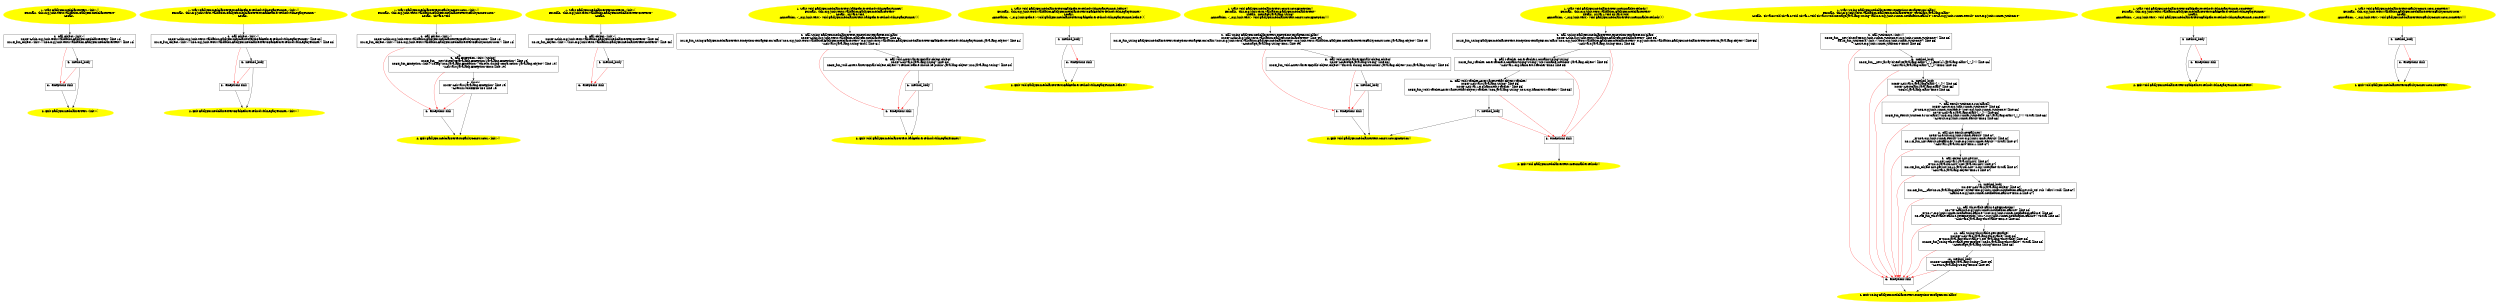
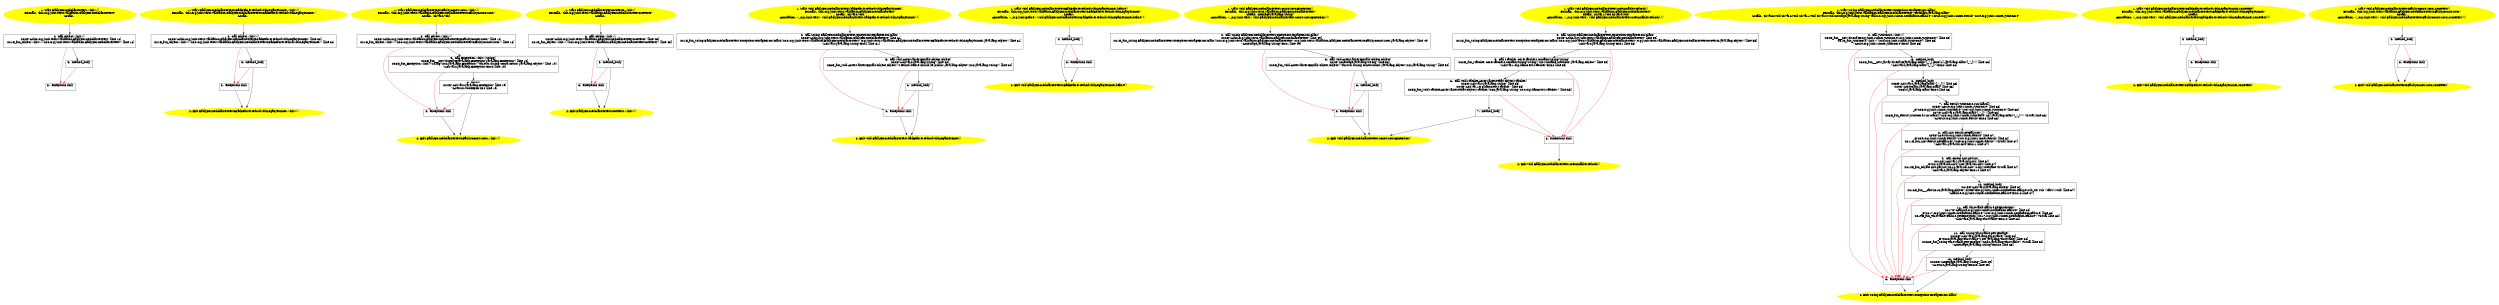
(71, 113) -> none
none -> (602, 113)
